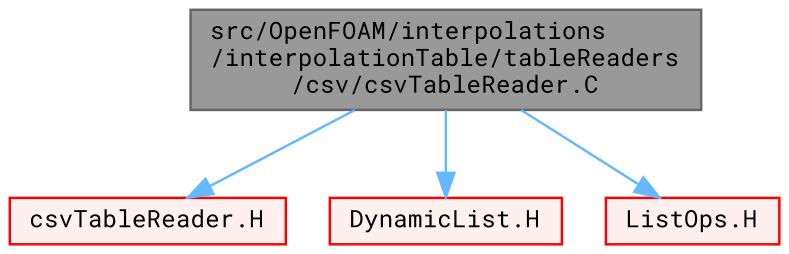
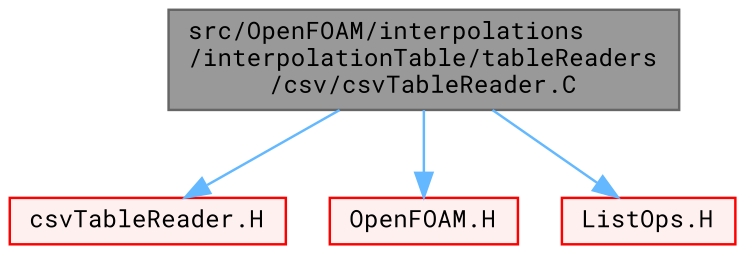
(446, 221) -> (424, 221)
